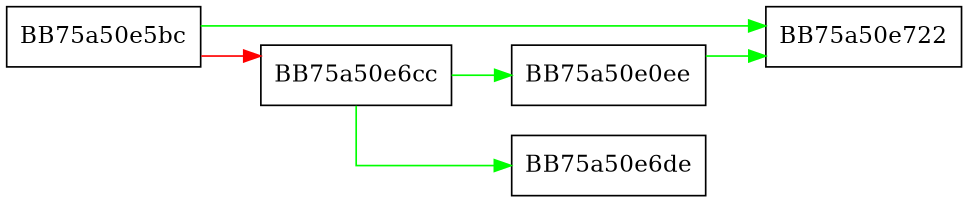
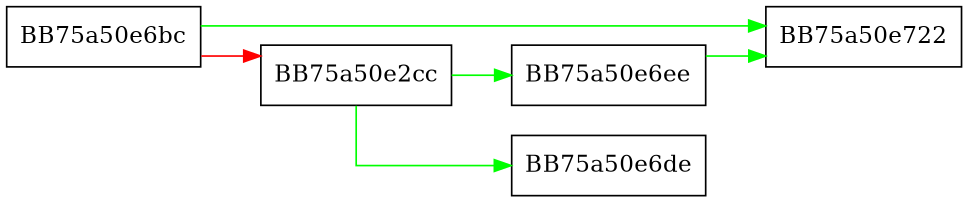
(104, 37) -> (104, 37)
(356, 75) -> (356, 75)
(609, 75) -> (609, 75)
